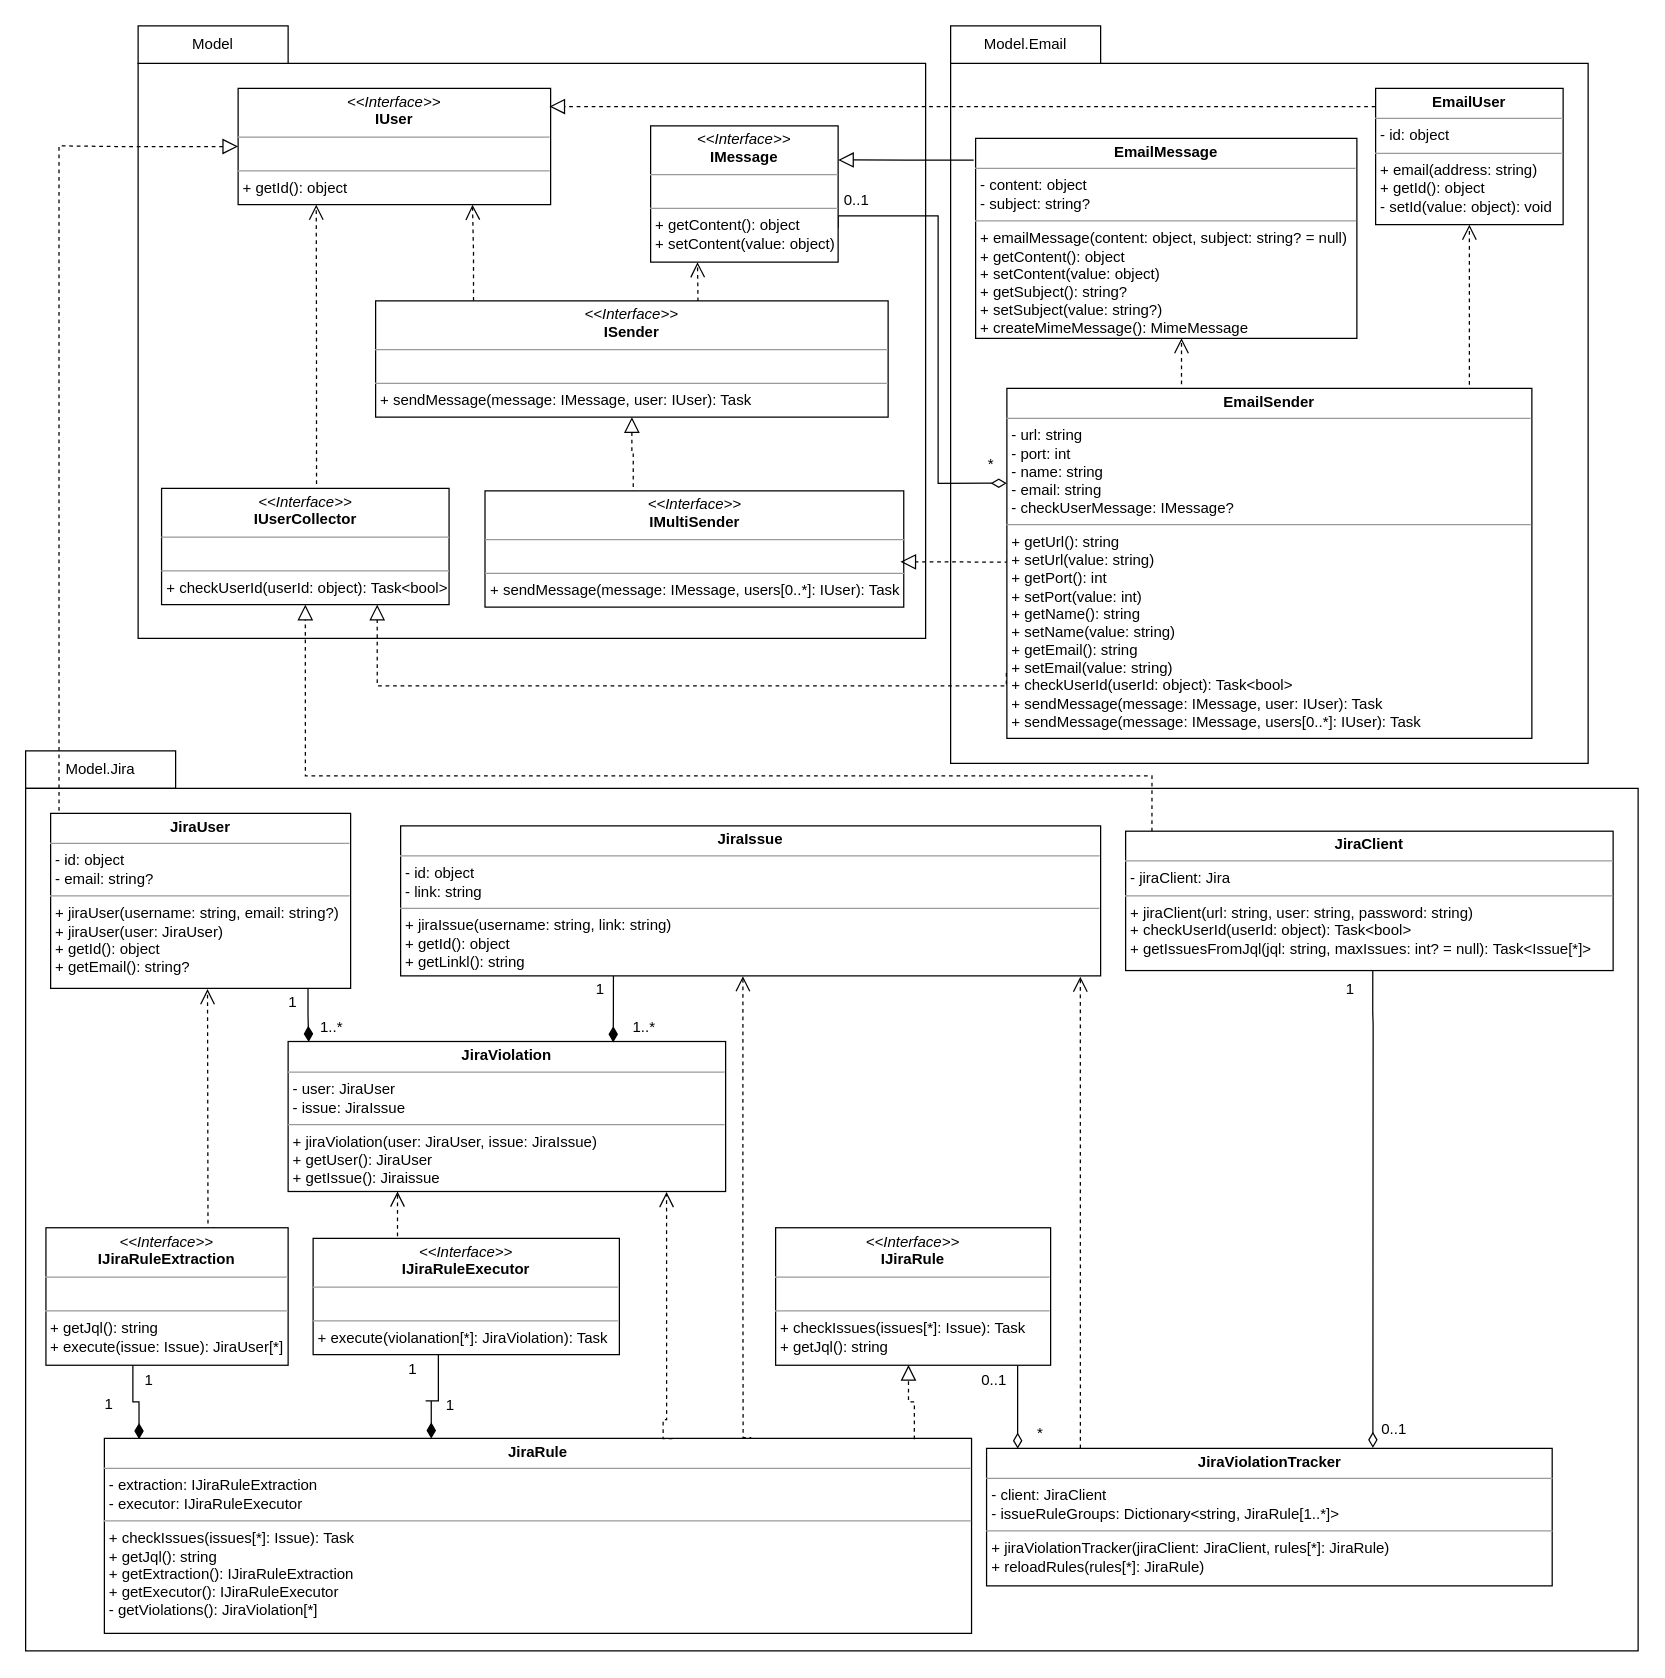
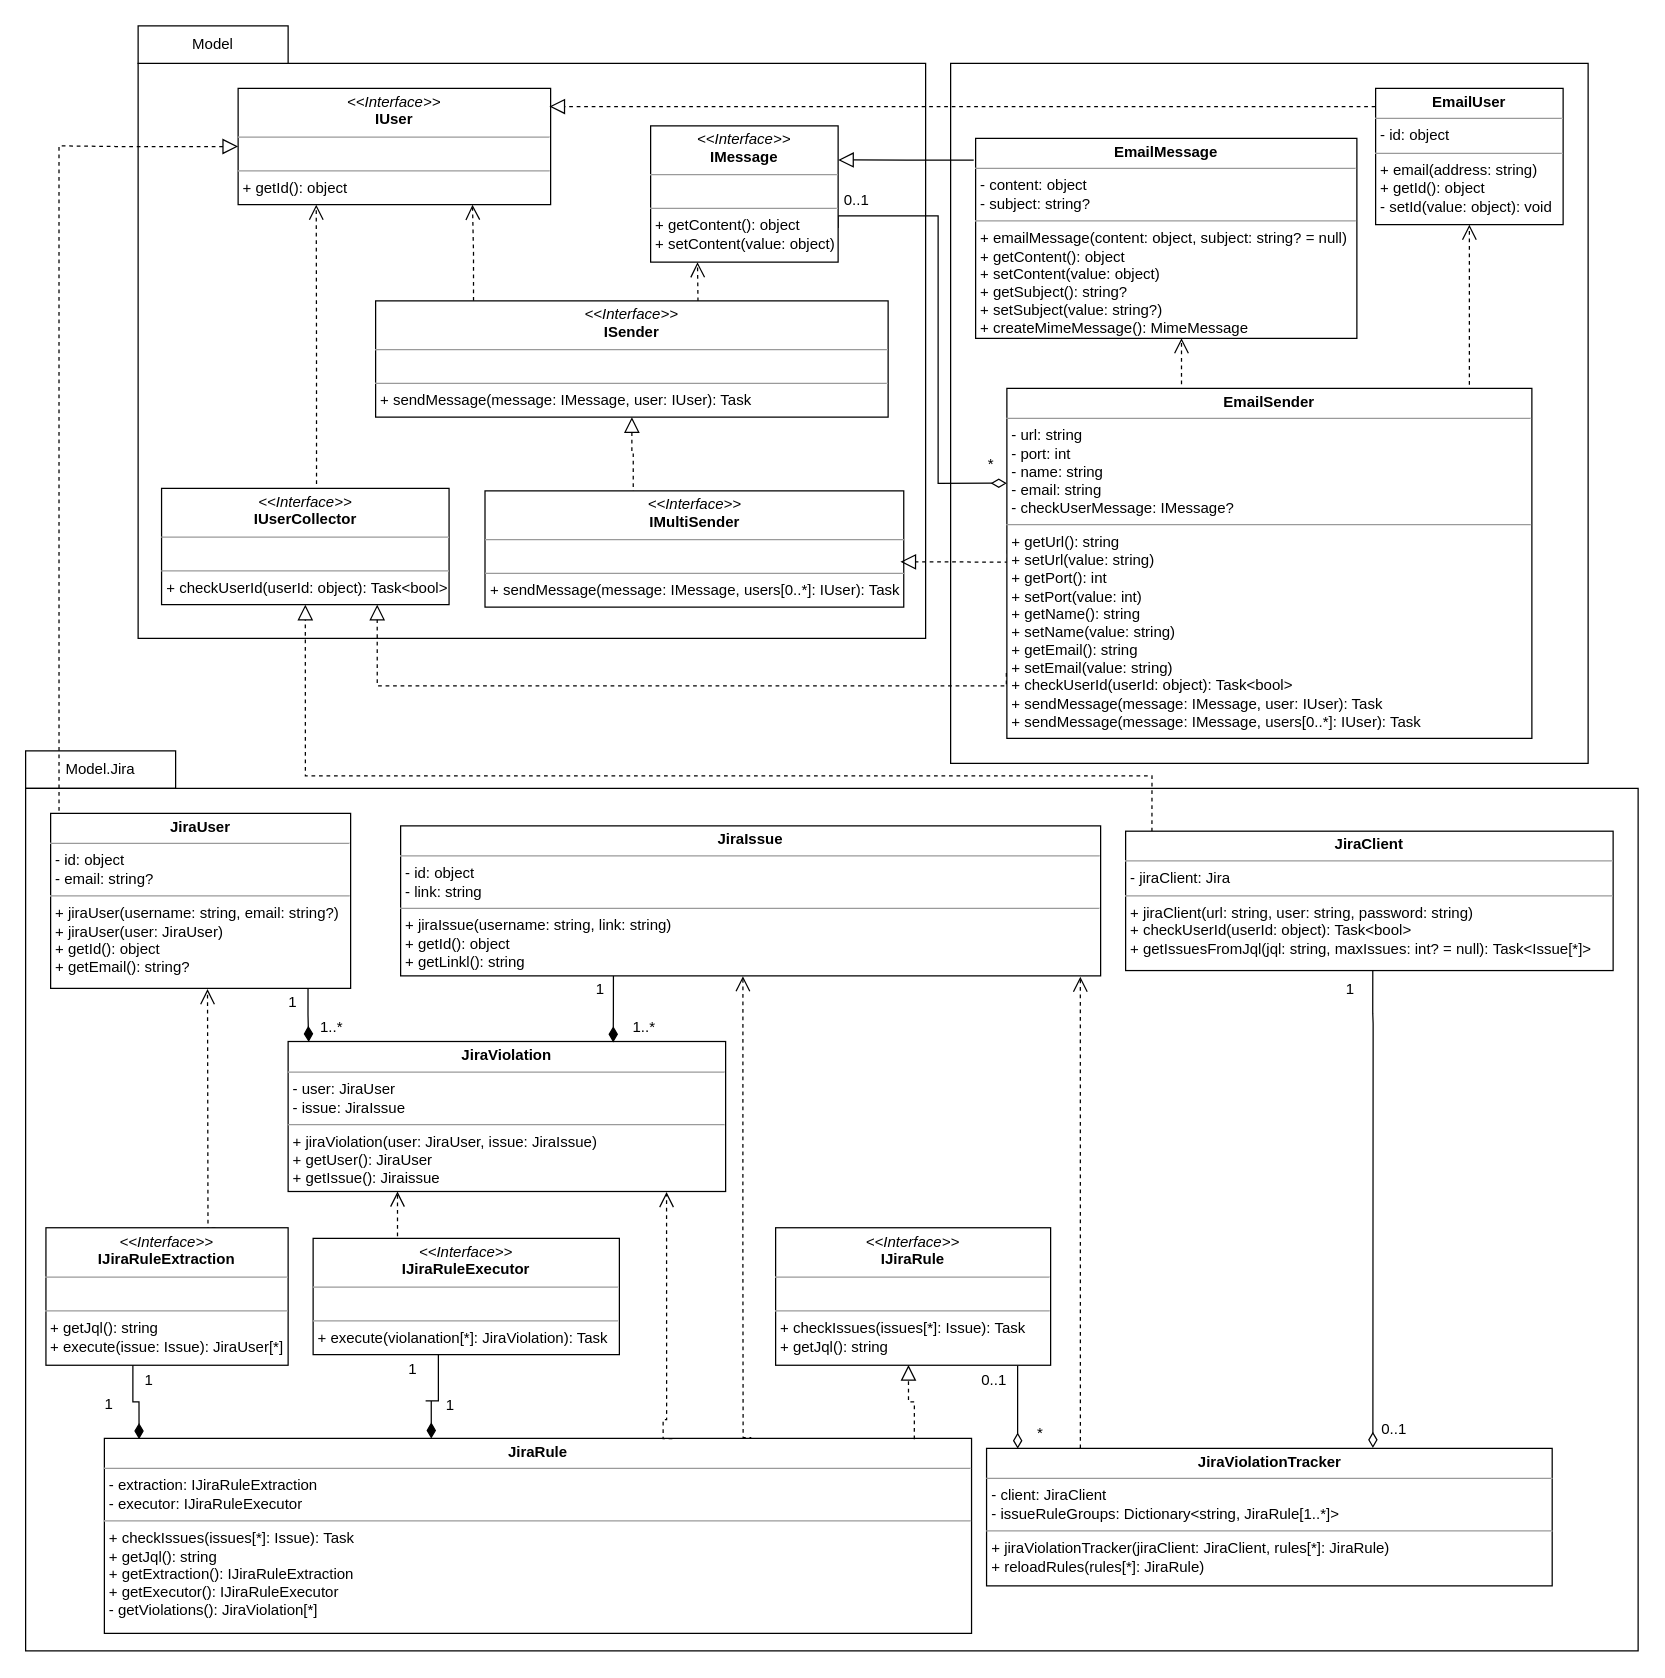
(1026, 44) -> none
